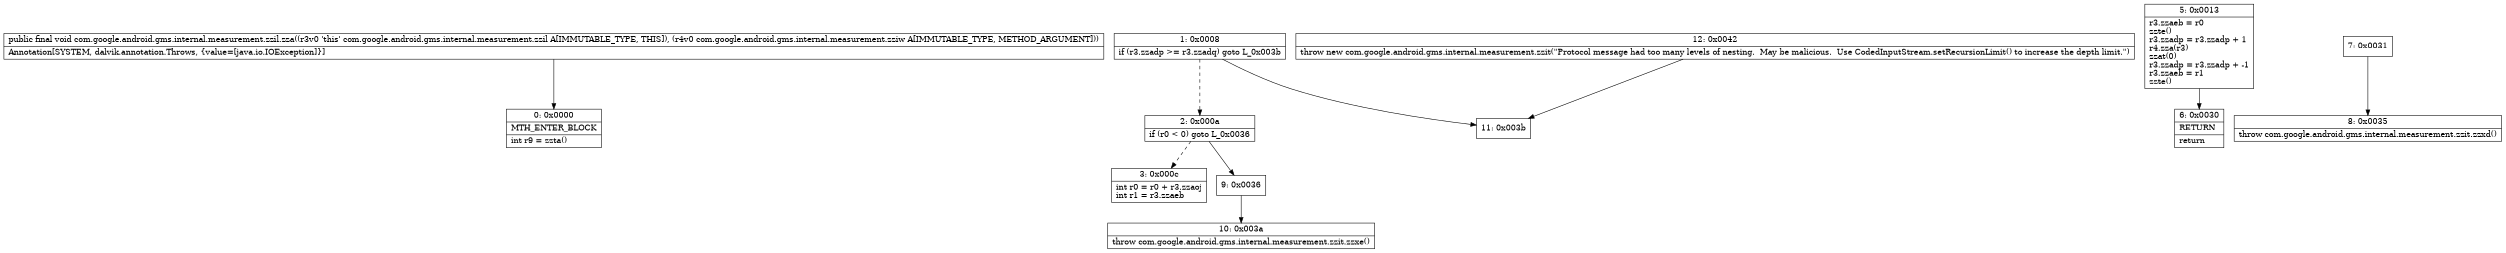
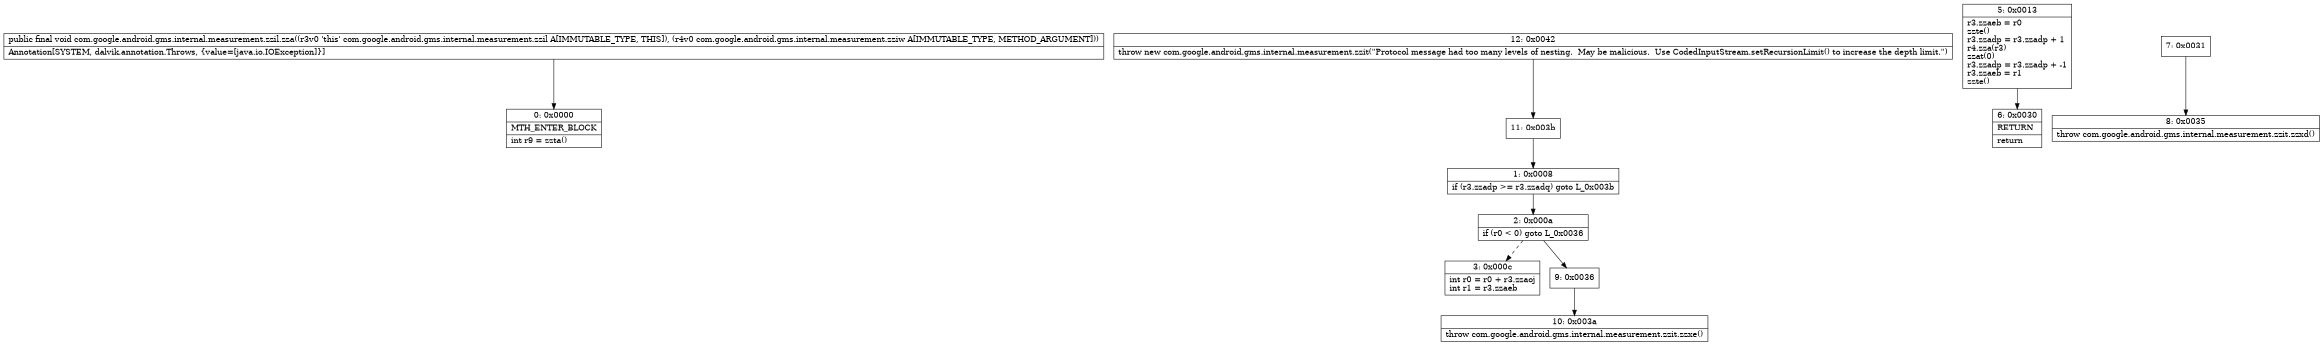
(1200, 84) -> (1533, 202)
(1343, 103) -> (1533, 151)
